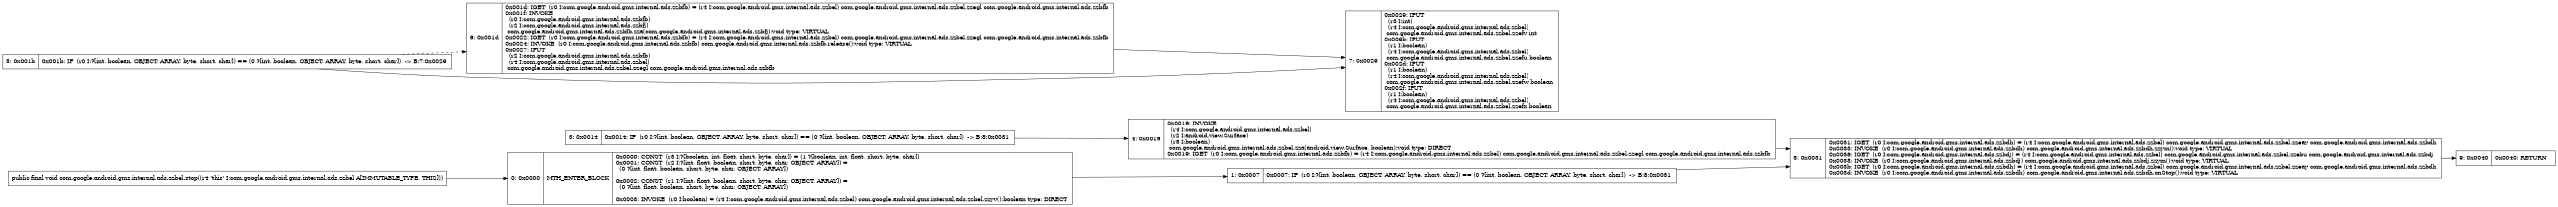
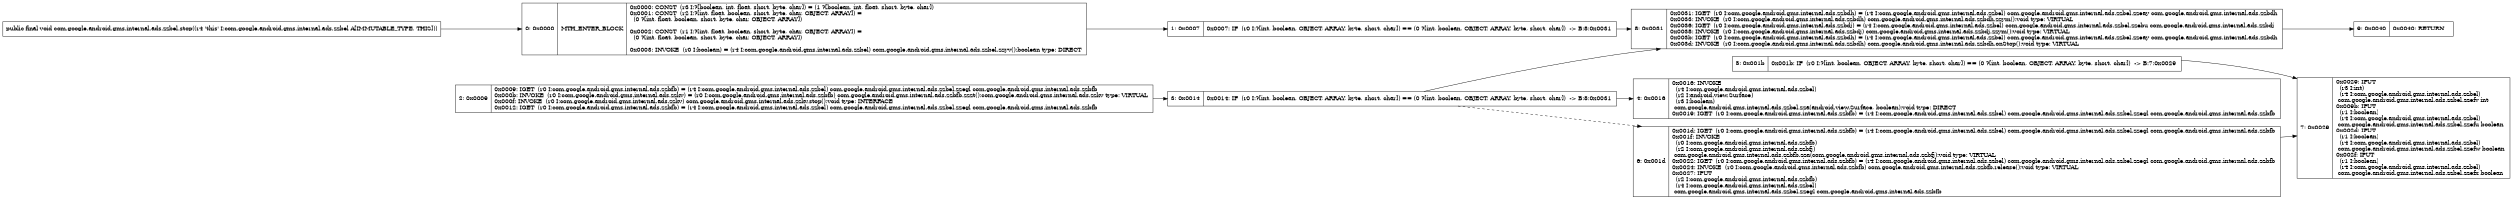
(432, 53) -> (1548, 116)
none -> (804, 99)
(1781, 149) -> (1540, 67)
